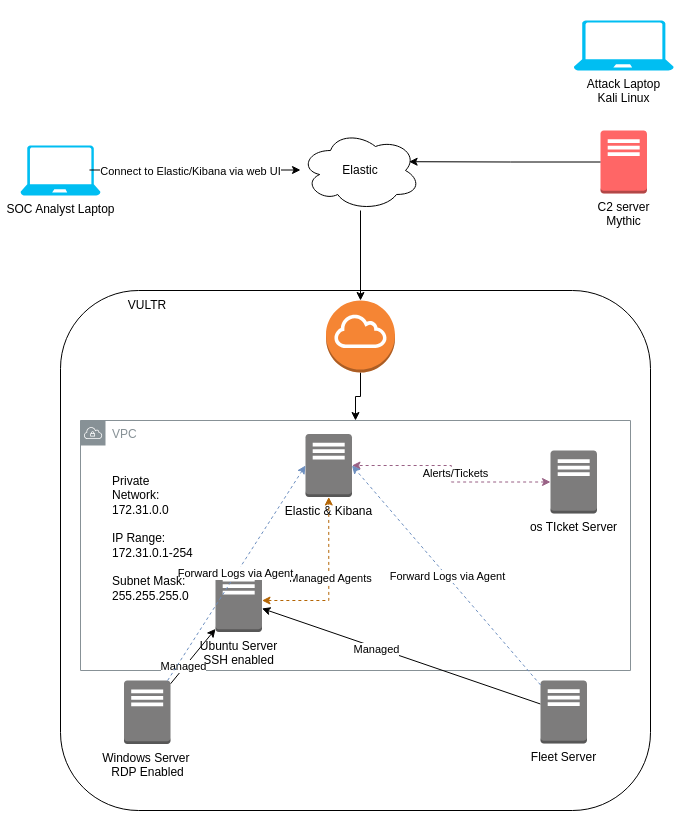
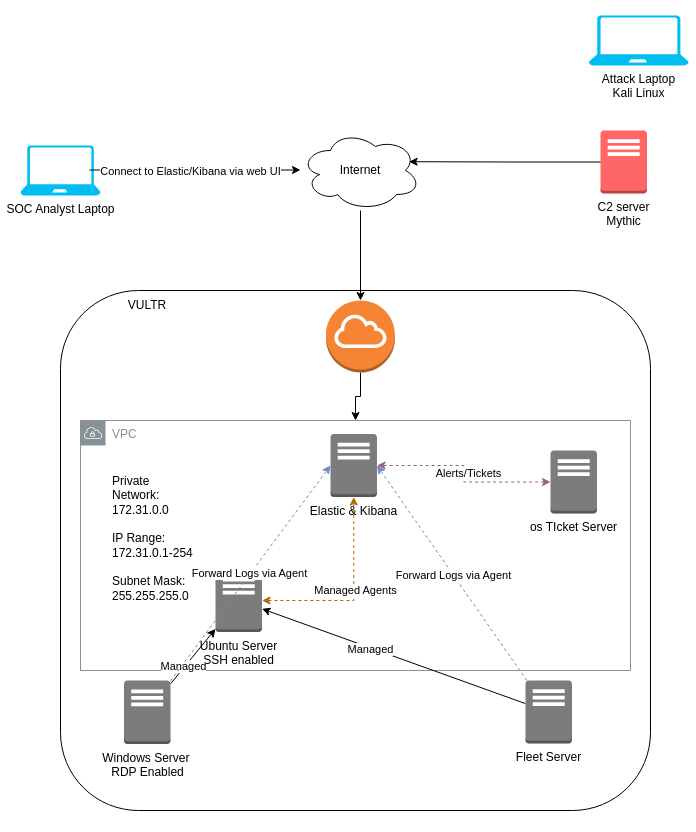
(624, 46) -> (639, 41)
(361, 171) -> (361, 171)
(329, 466) -> (354, 466)
(564, 712) -> (549, 712)
